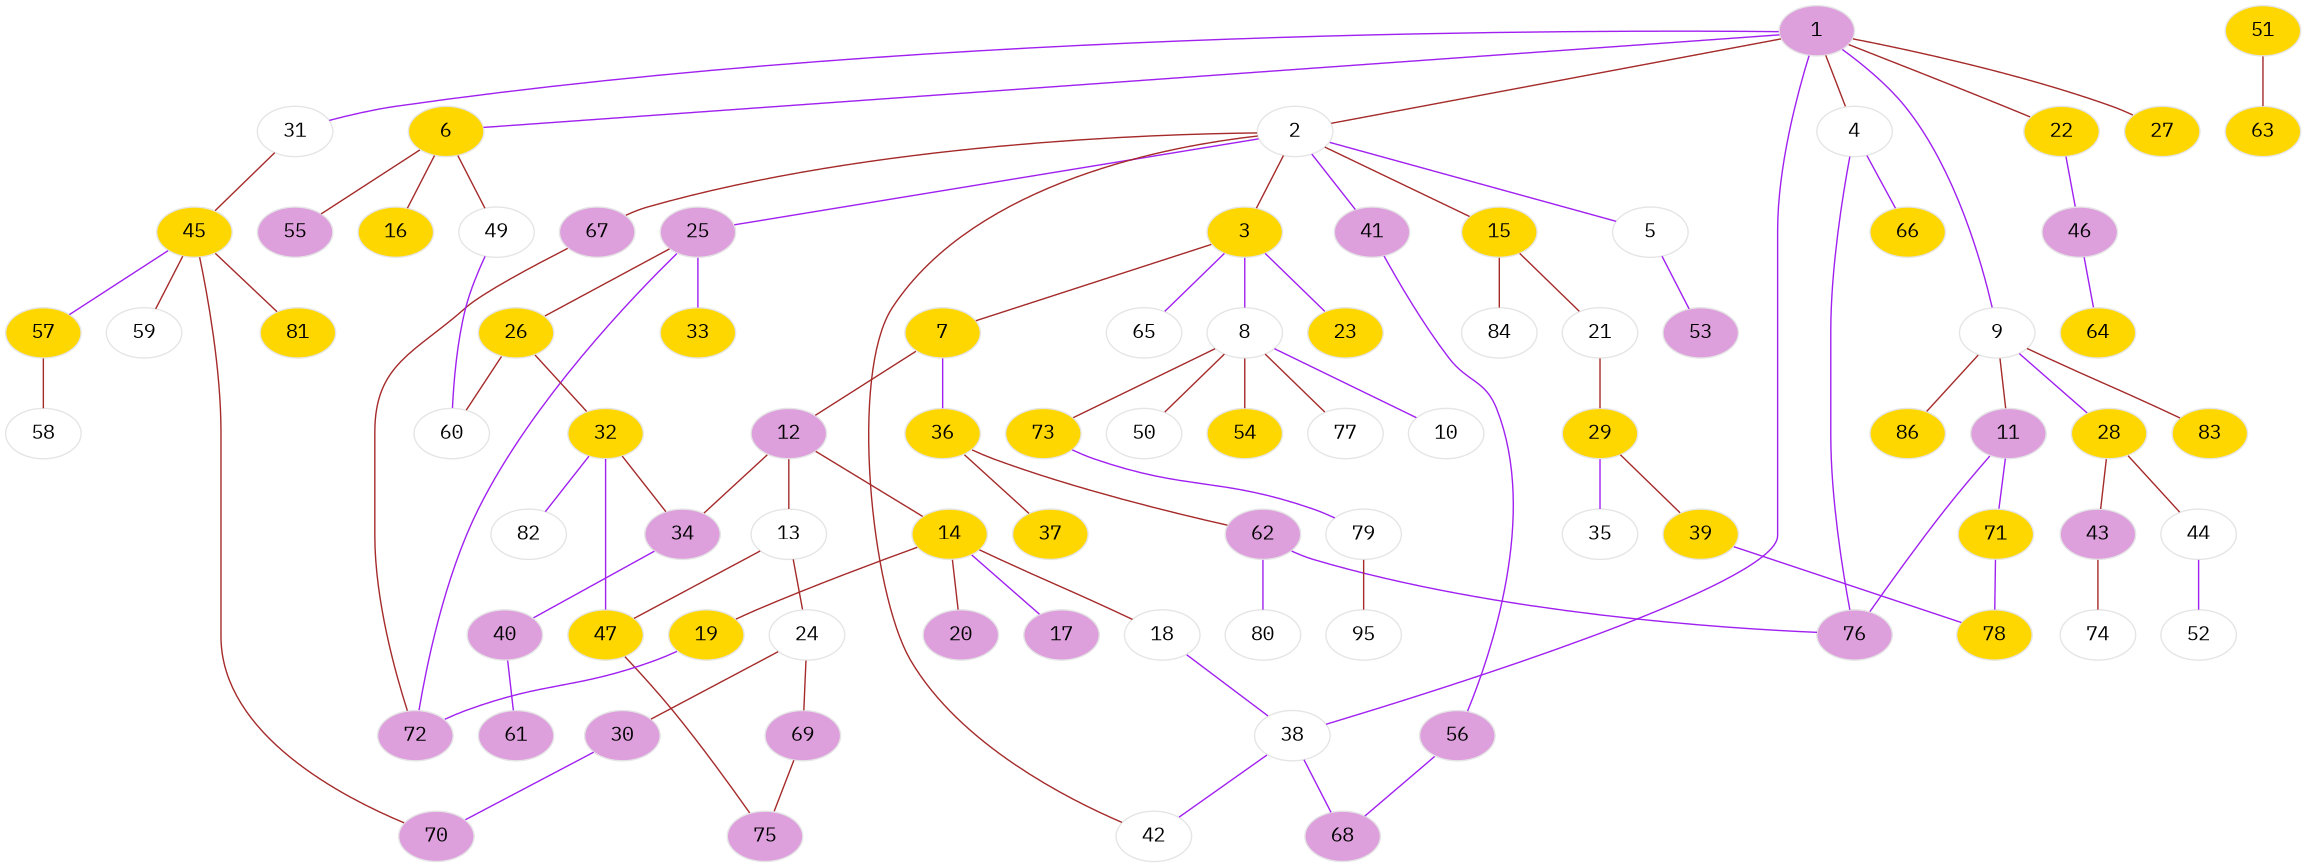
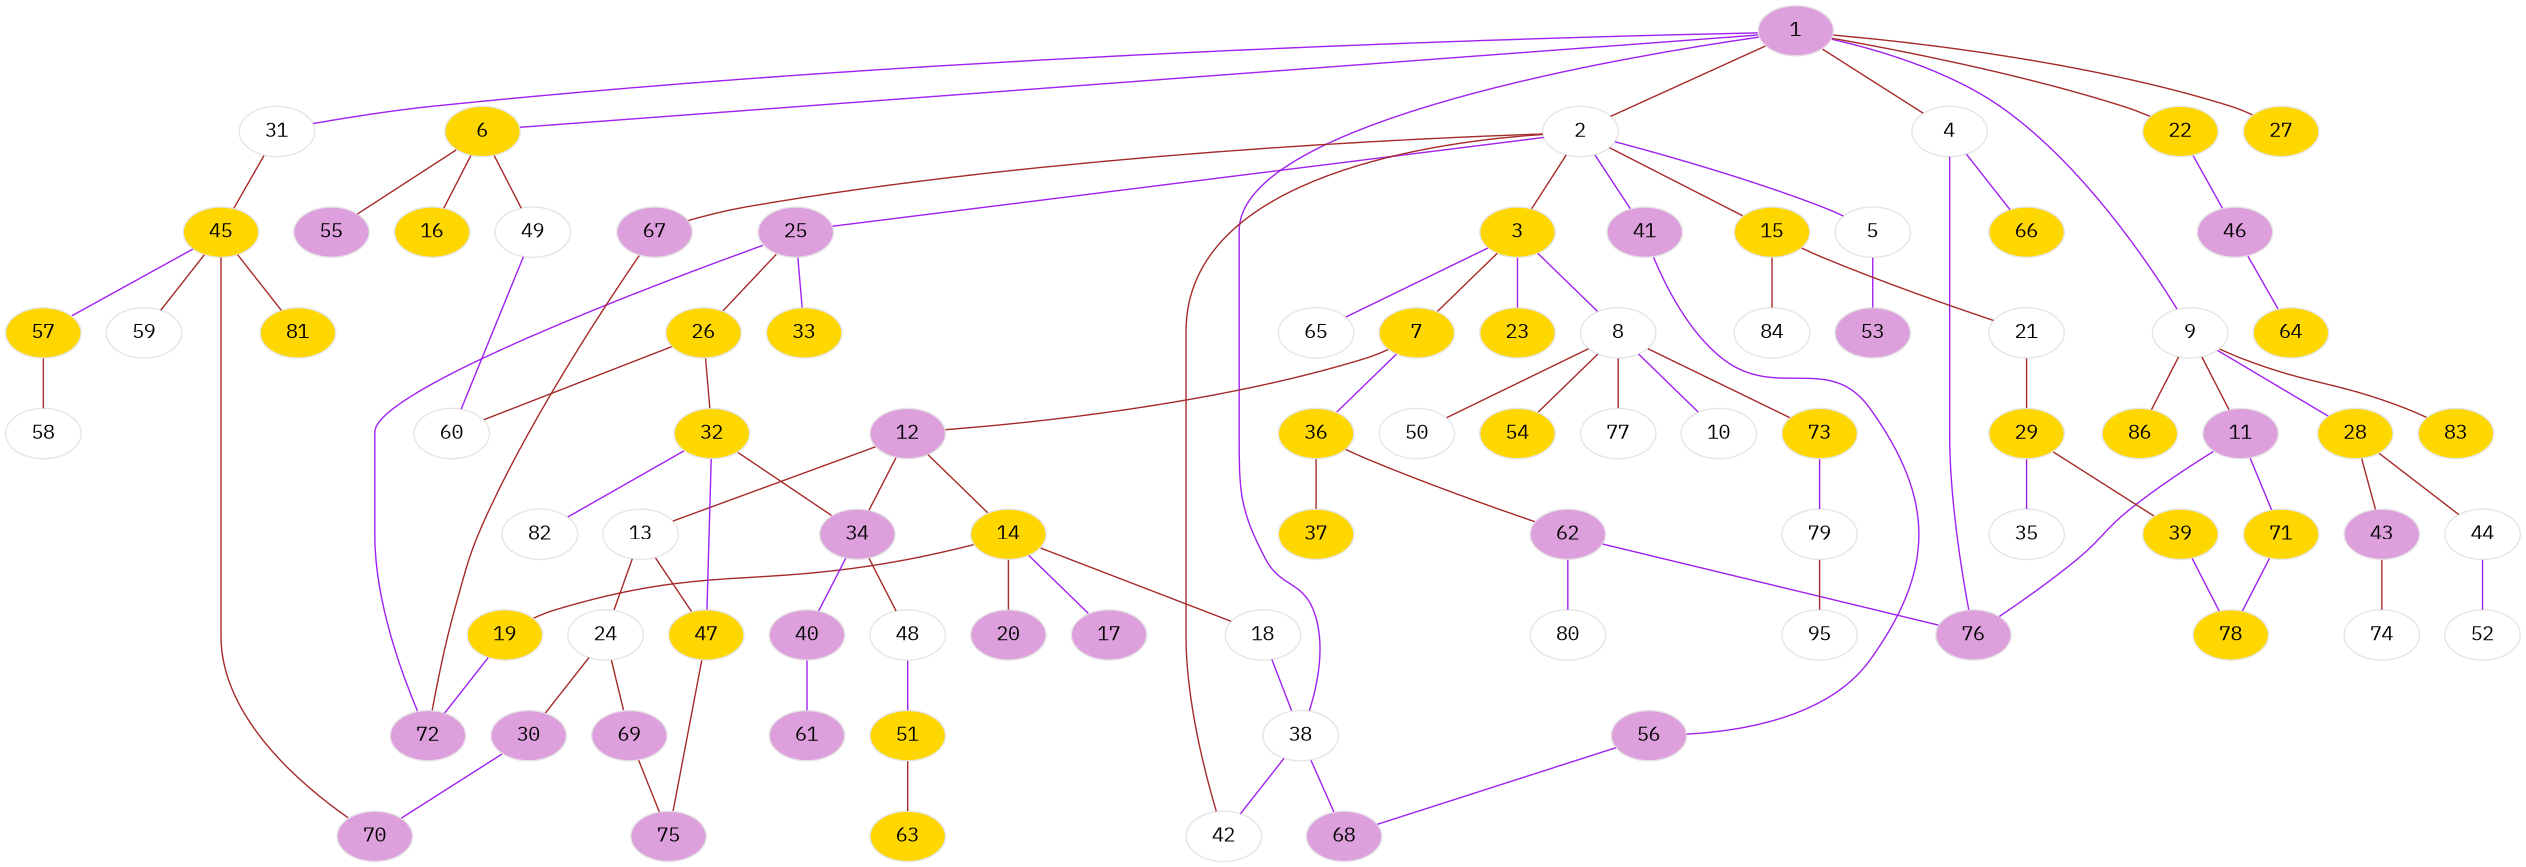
none -> (908, 635)
